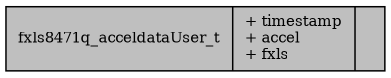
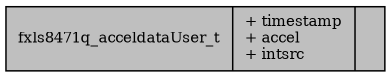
(267, 54) -> (274, 54)
